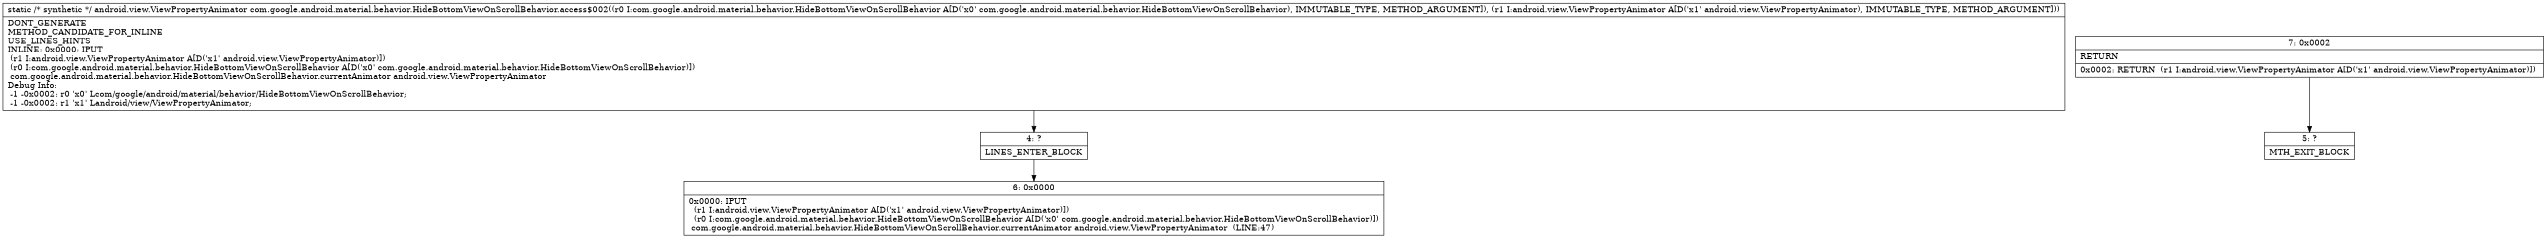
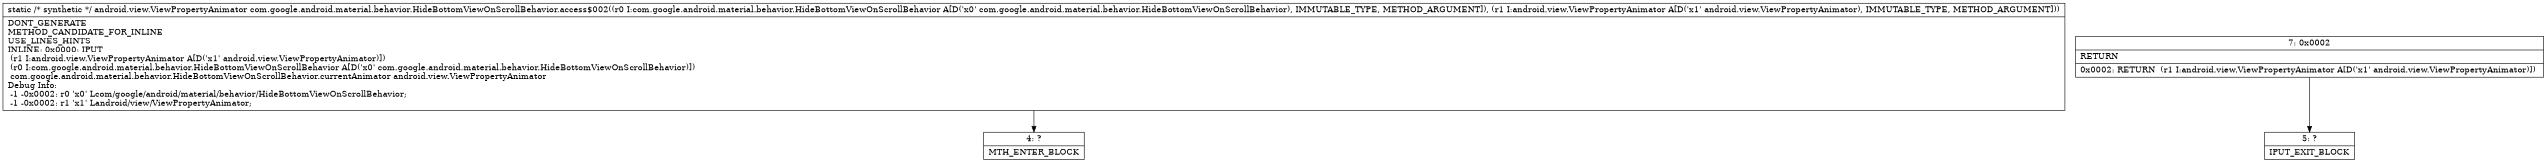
(1034, 152) -> (1034, 152)
(2310, 152) -> (2310, 152)
(1034, 208) -> none
